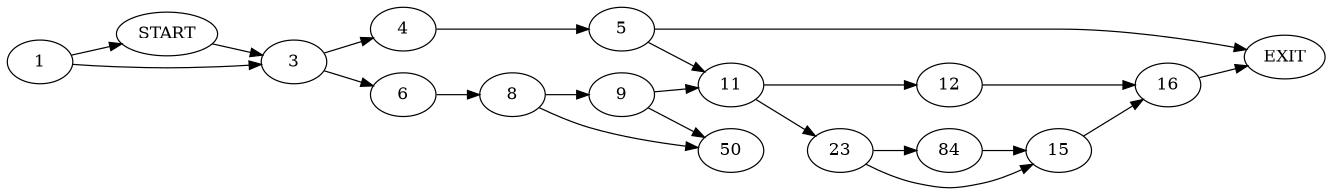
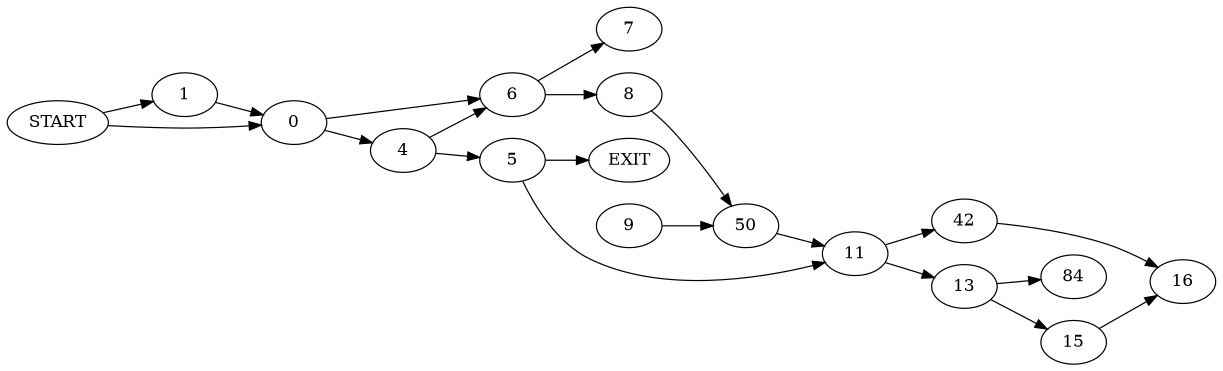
none -> (629, 29)
(91, 51) -> (122, 108)
(294, 62) -> (294, 123)
(1217, 73) -> none
(949, 85) -> (964, 221)
(670, 90) -> (795, 238)
(561, 95) -> none
none -> (453, 125)
(840, 151) -> (964, 286)
(998, 151) -> none
